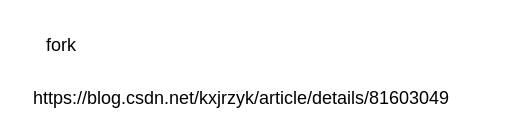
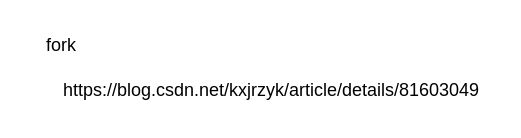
(241, 98) -> (271, 91)
